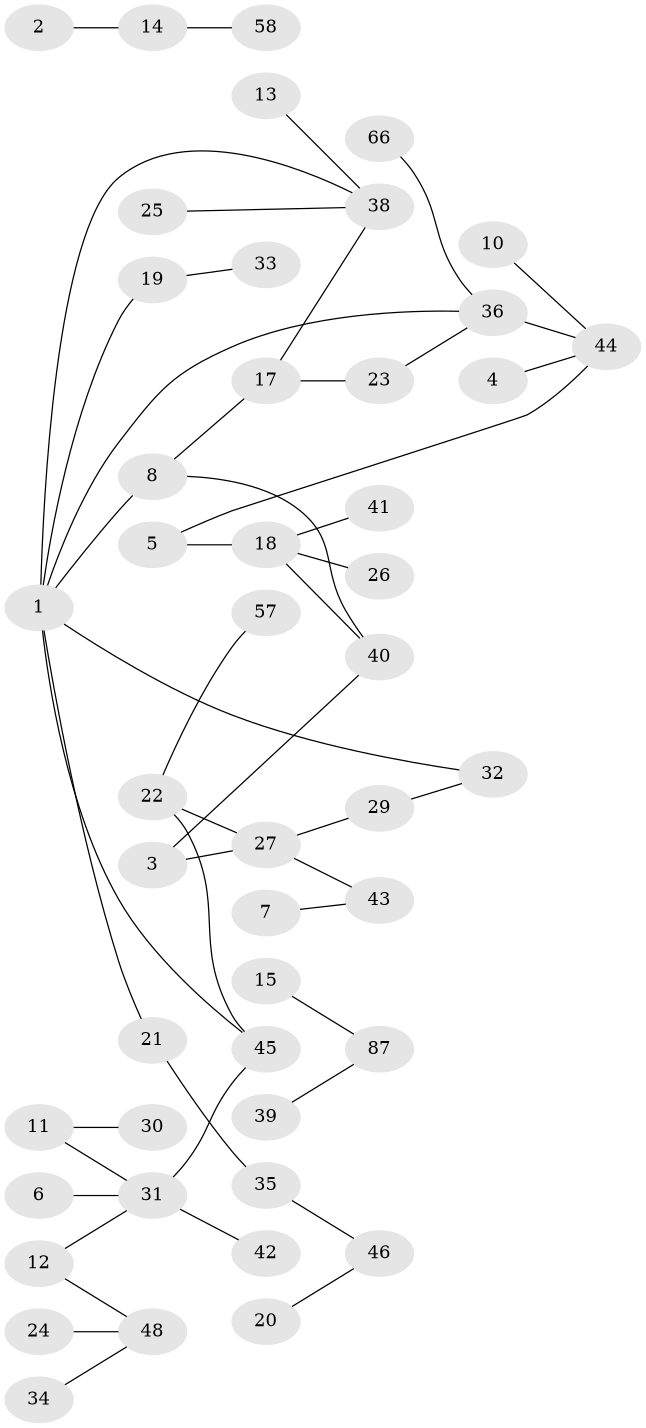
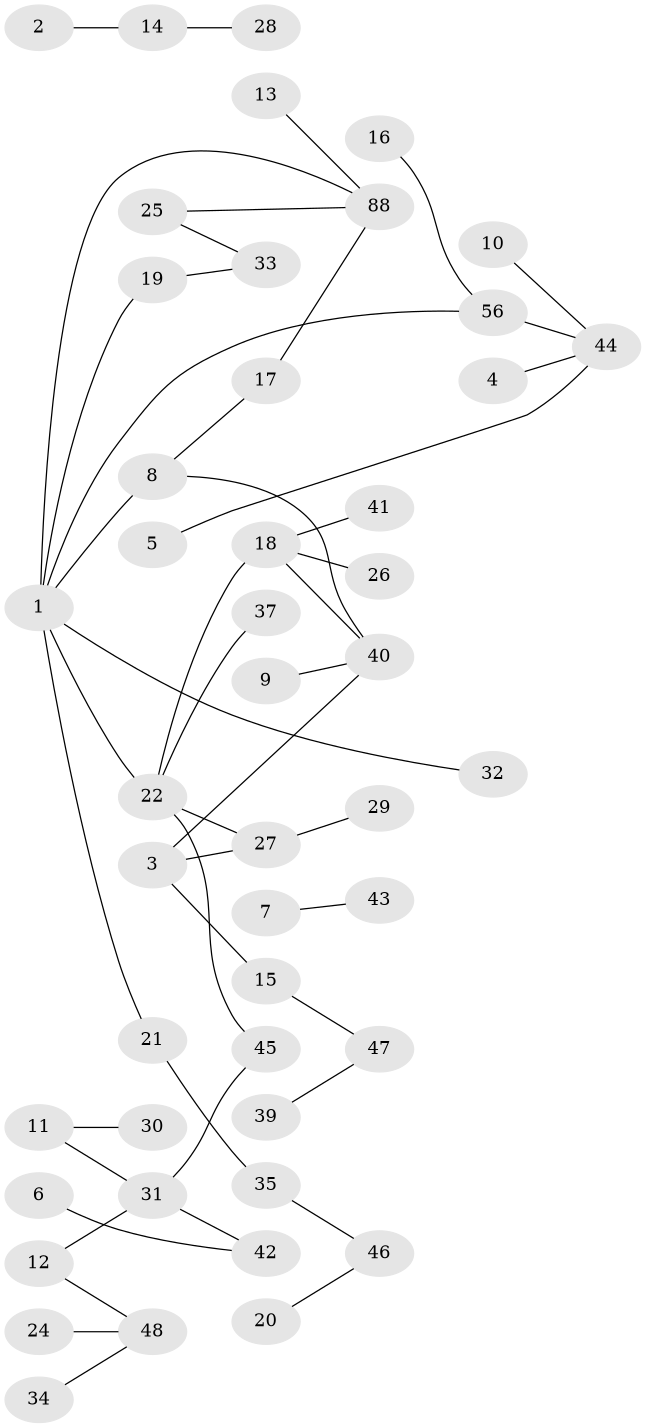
(266, 28) -> (266, 28)
(380, 139) -> (380, 139)
(380, 207) -> (380, 207)
none -> (209, 238)
(493, 313) -> (493, 313)
(380, 381) -> none
(210, 545) -> (191, 664)
(266, 613) -> (266, 613)
none -> (266, 681)
(437, 791) -> none
(97, 855) -> (88, 706)
(323, 873) -> none
none -> (200, 913)
(380, 1049) -> (380, 1049)
(96, 1196) -> (147, 1237)
